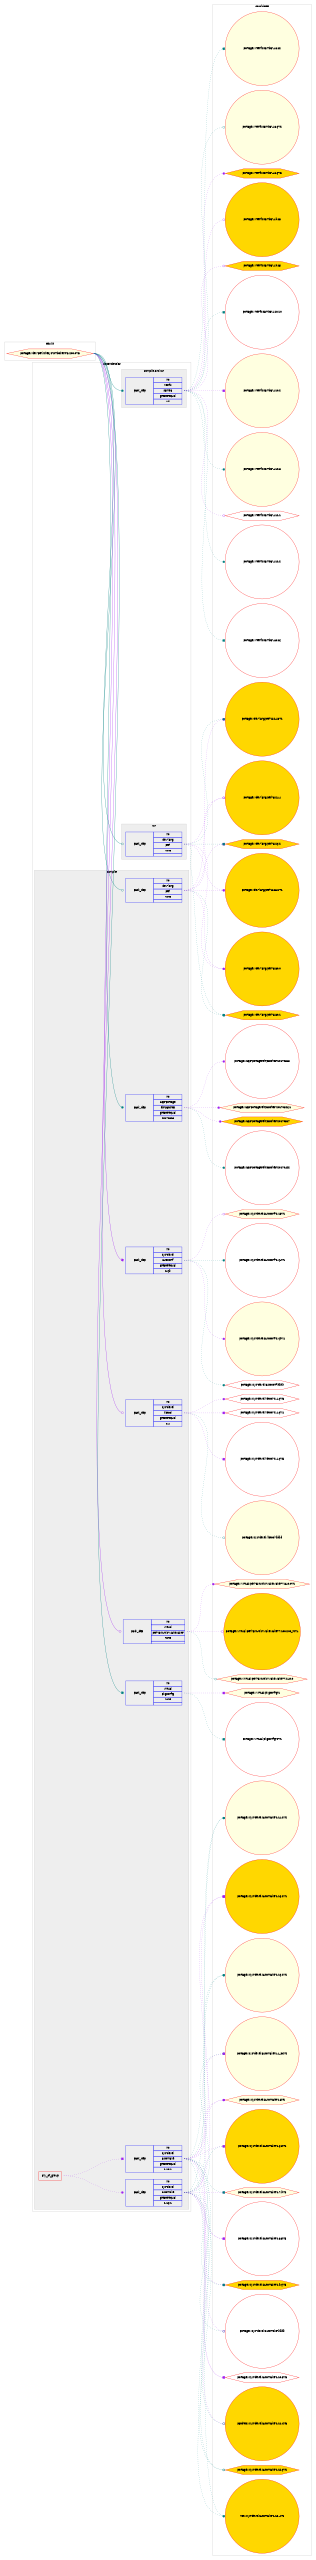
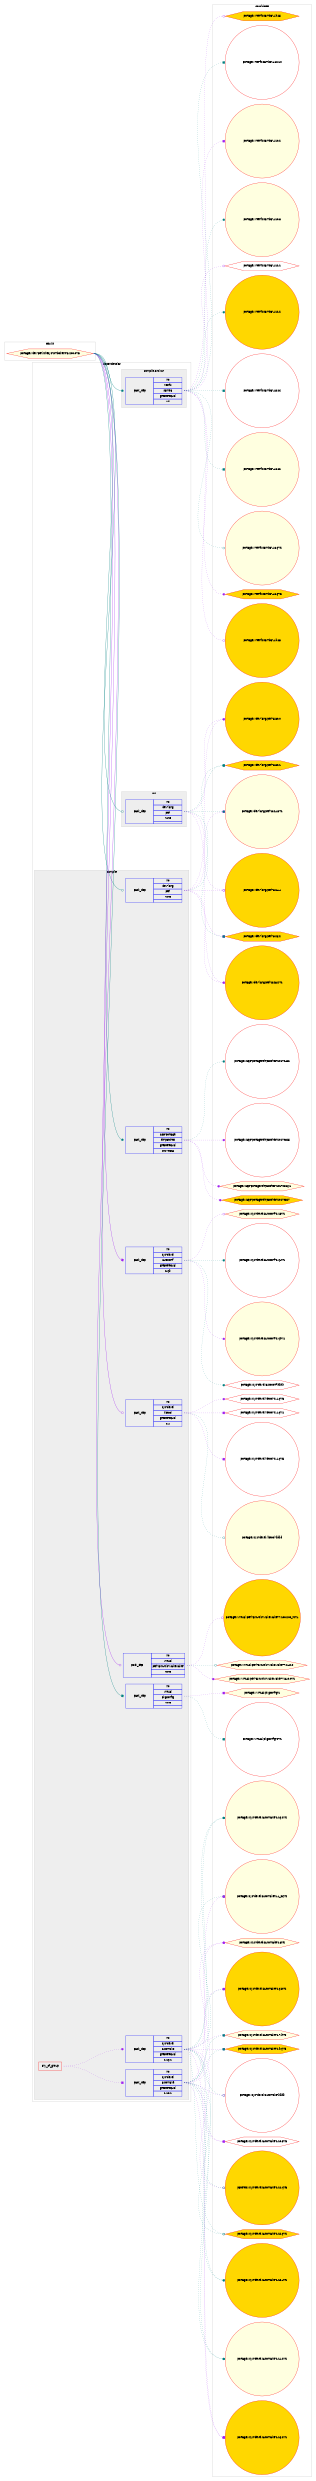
(262, 562) -> (262, 312)
(262, 719) -> (262, 812)
(262, 2239) -> none
(262, 2516) -> (262, 2280)
